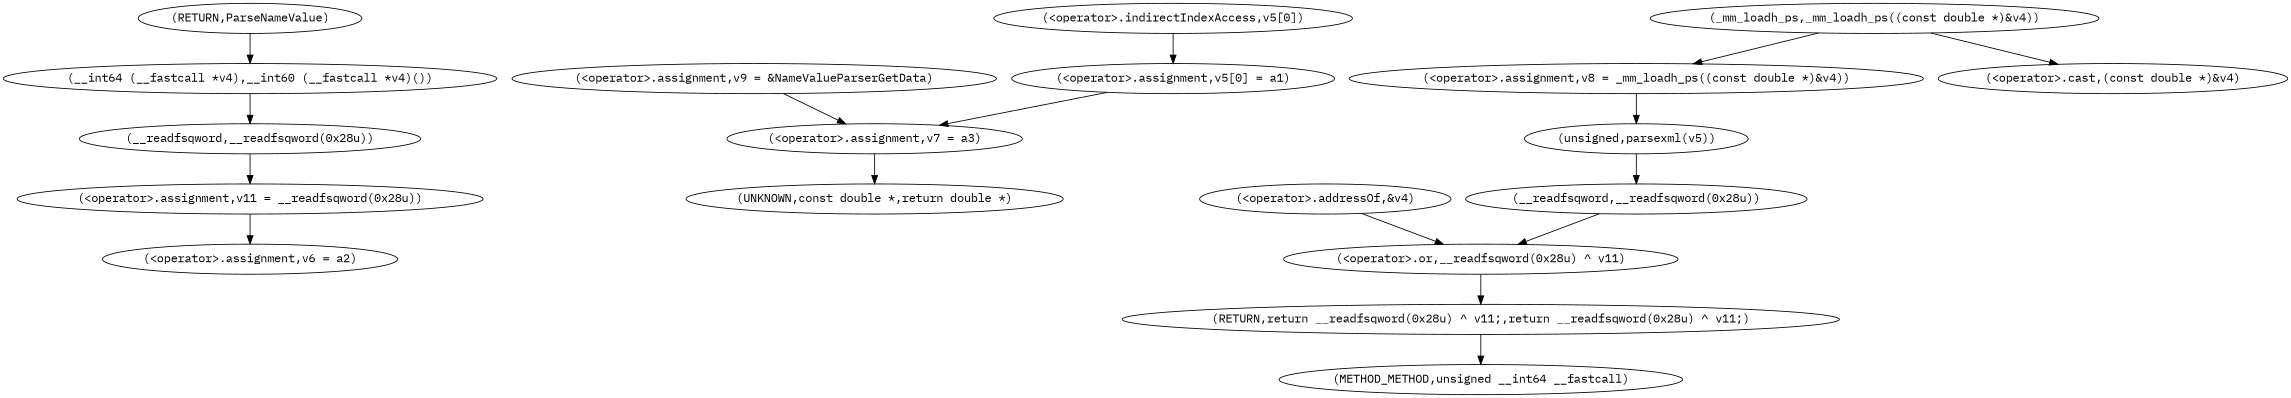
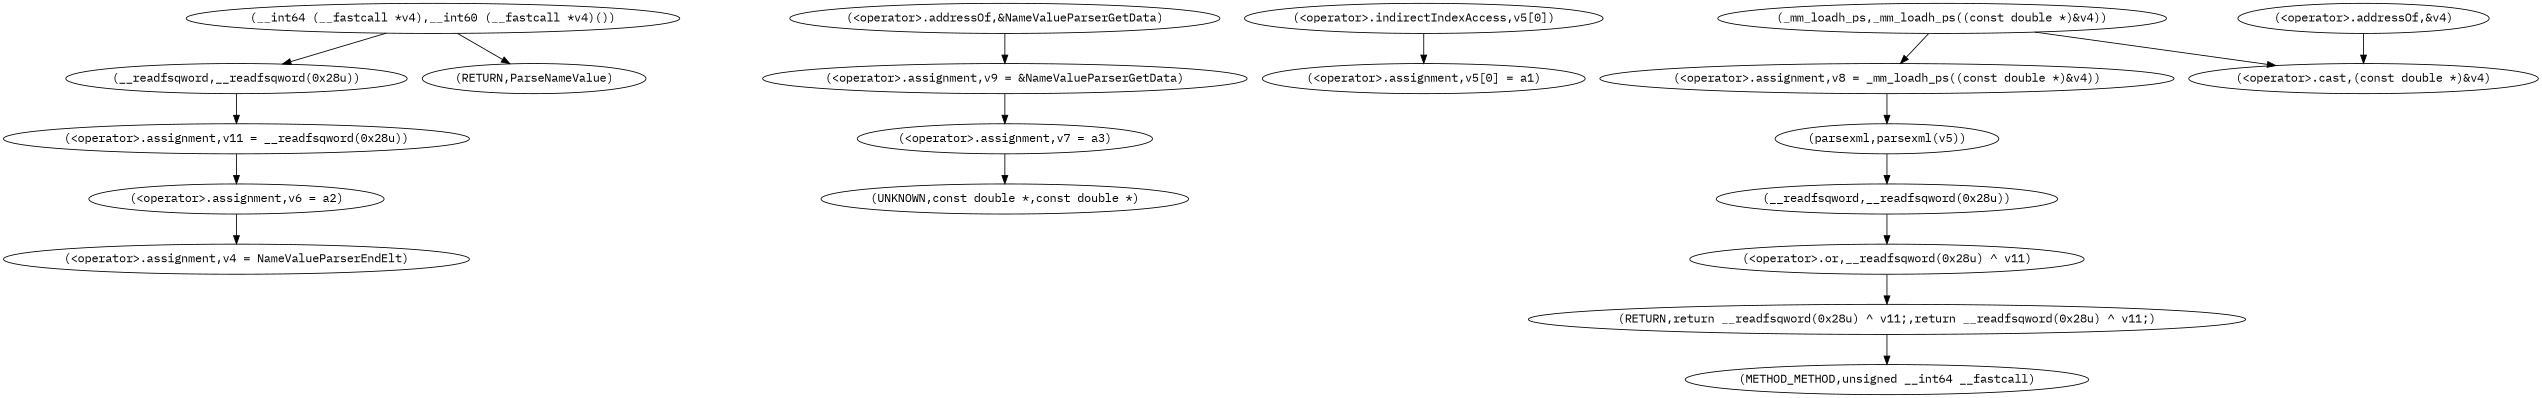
none -> (1005, 18)
(250, 44) -> (480, 46)
(1028, 108) -> none
(1636, 139) -> (1887, 139)
(875, 199) -> (1005, 199)
(1399, 227) -> (2364, 44)
none -> (236, 259)
